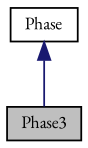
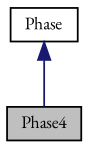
(44, 124) -> (44, 124)
